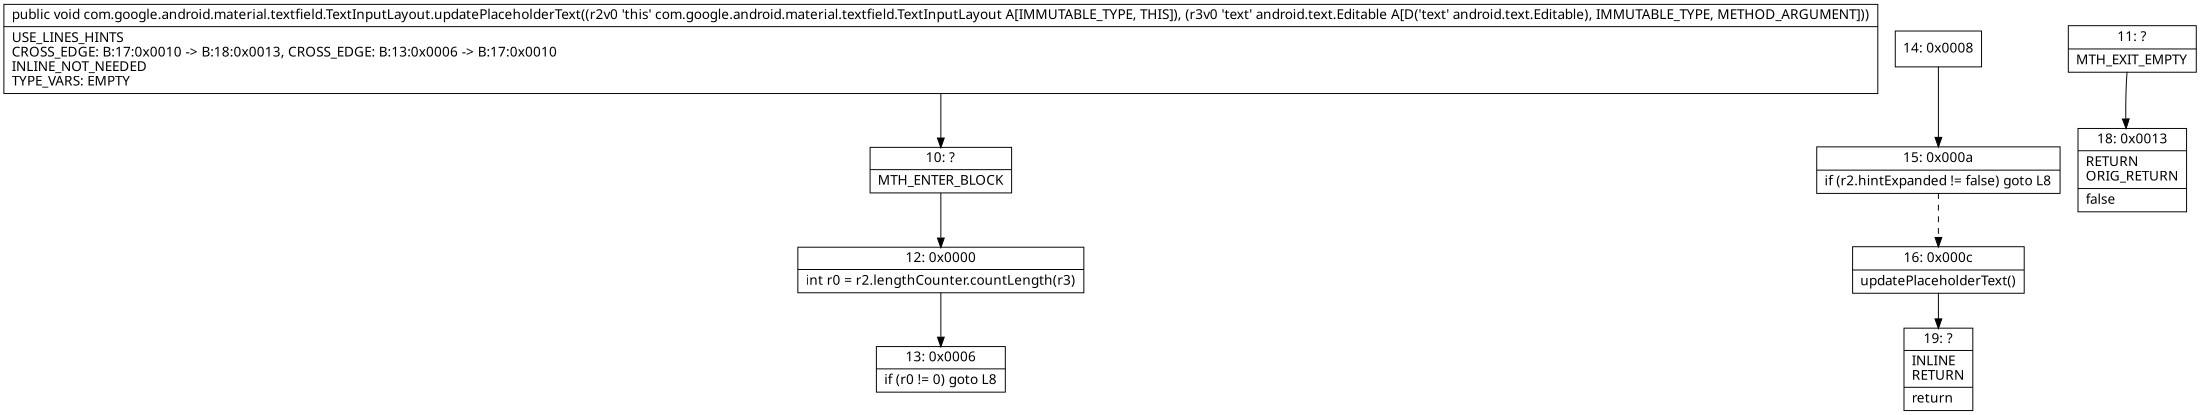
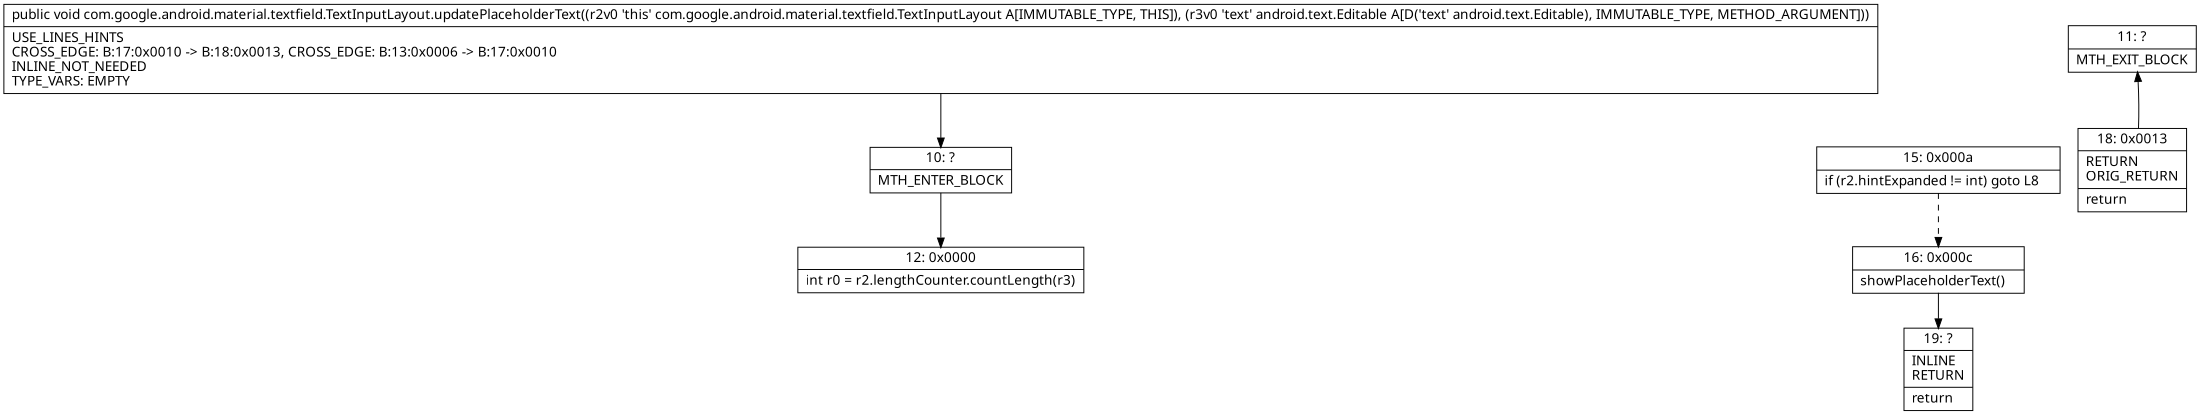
(1938, 49) -> none
(2132, 60) -> (2132, 60)
(2126, 95) -> (2139, 105)
(1938, 181) -> (1932, 181)
(2101, 200) -> (2107, 200)
(1938, 281) -> (1933, 281)
(941, 369) -> none
